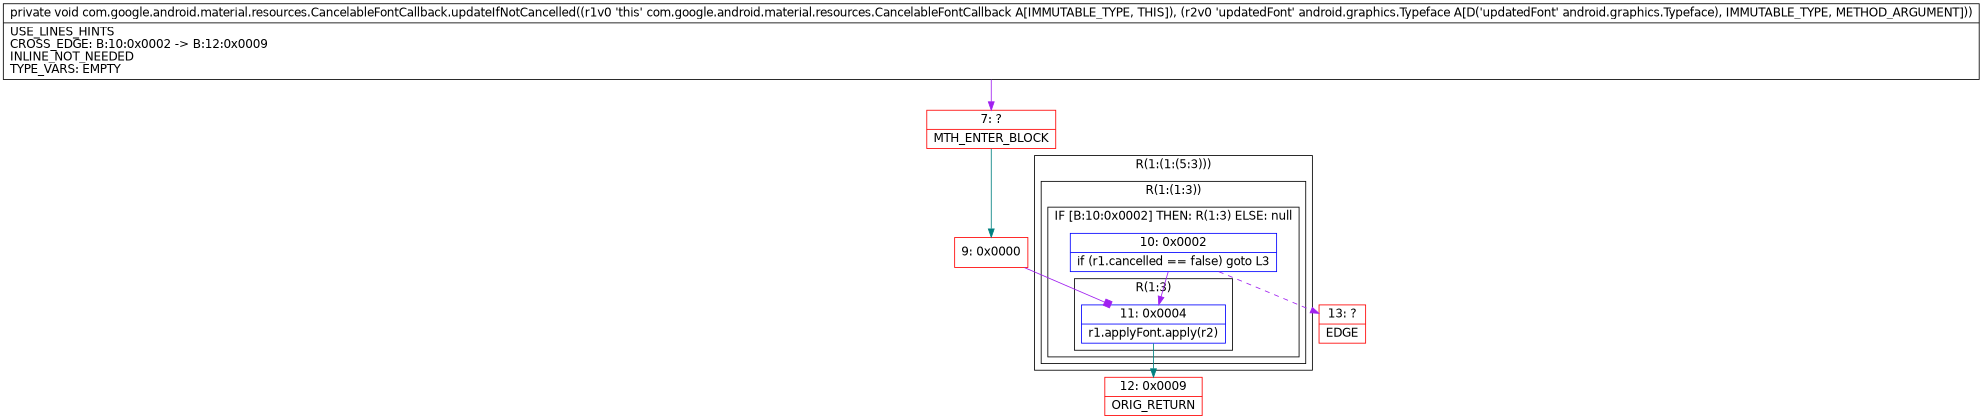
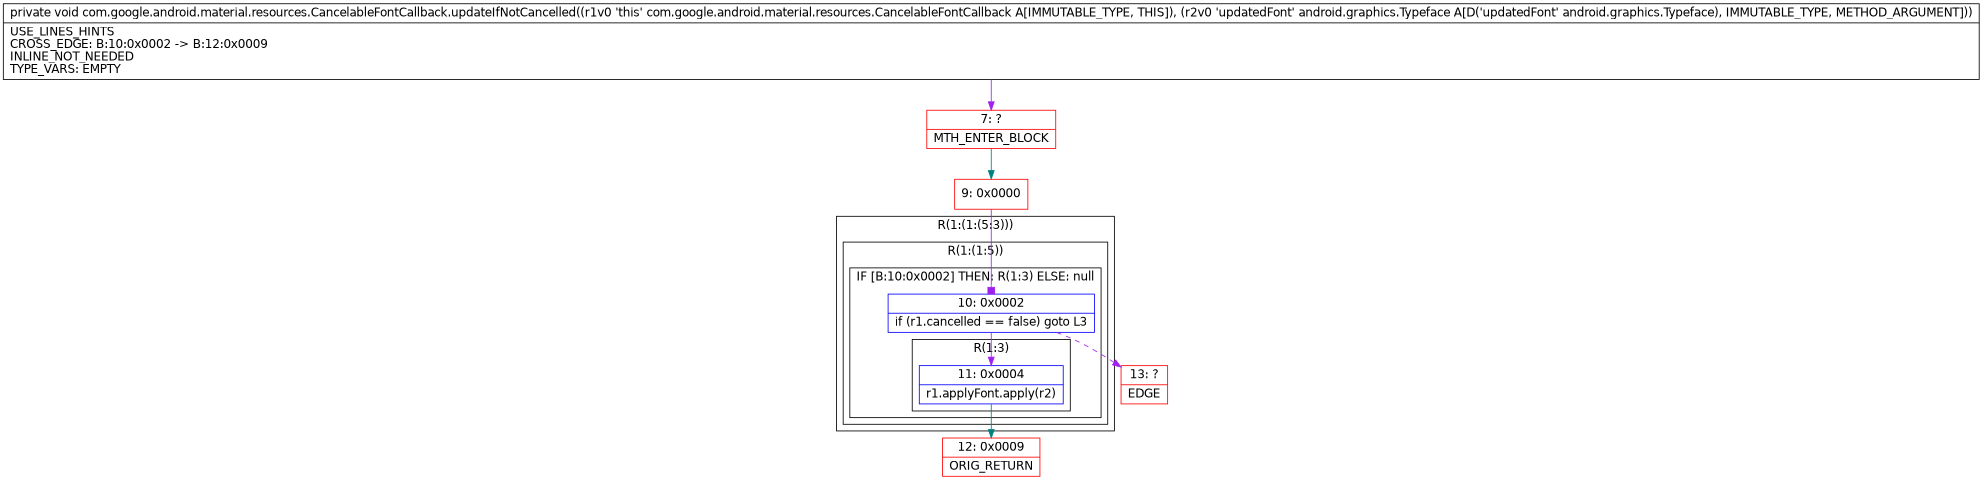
(1173, 191) -> (975, 252)
(1064, 285) -> (991, 247)
